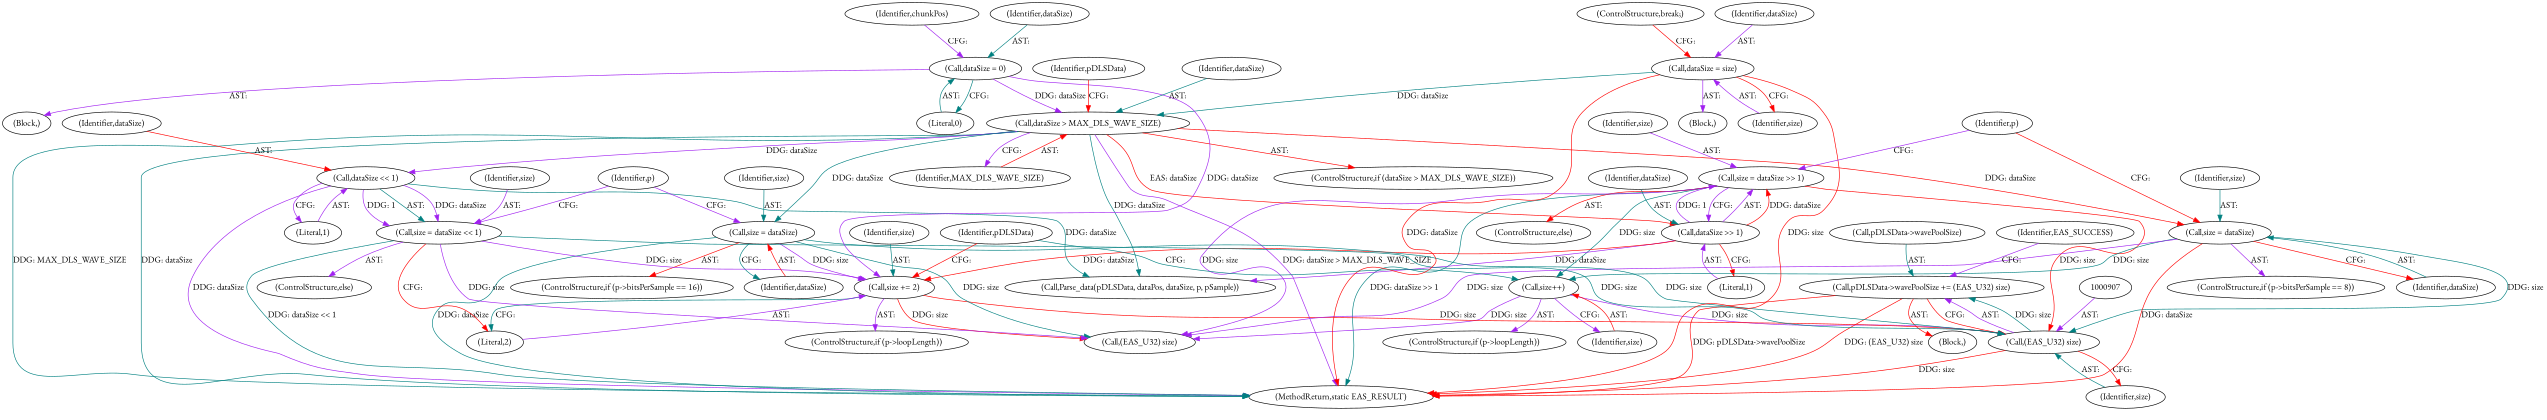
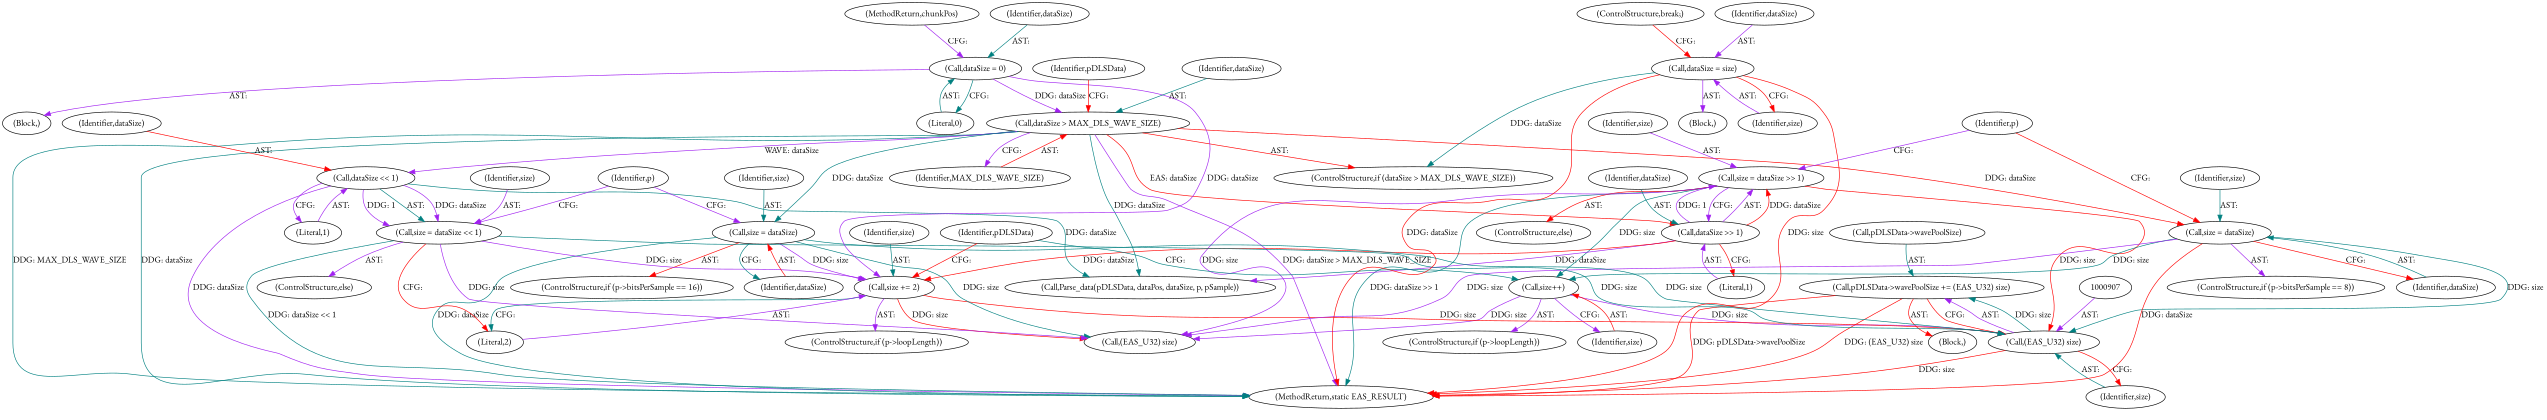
(912, 14) -> (912, 14)
(1409, 90) -> (1537, 100)
(792, 151) -> (792, 151)
(2065, 233) -> none
